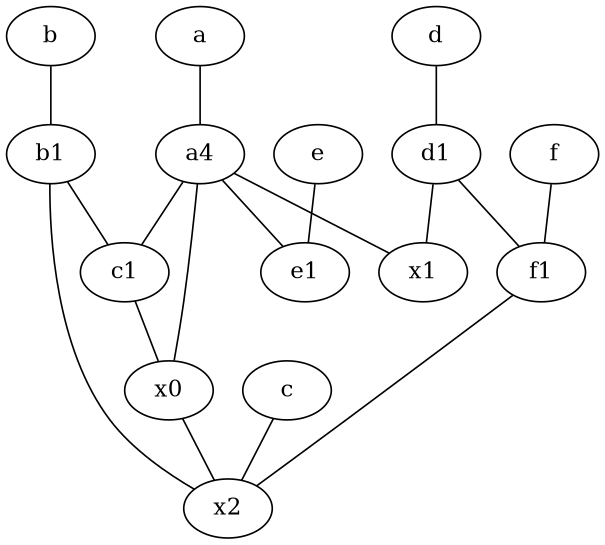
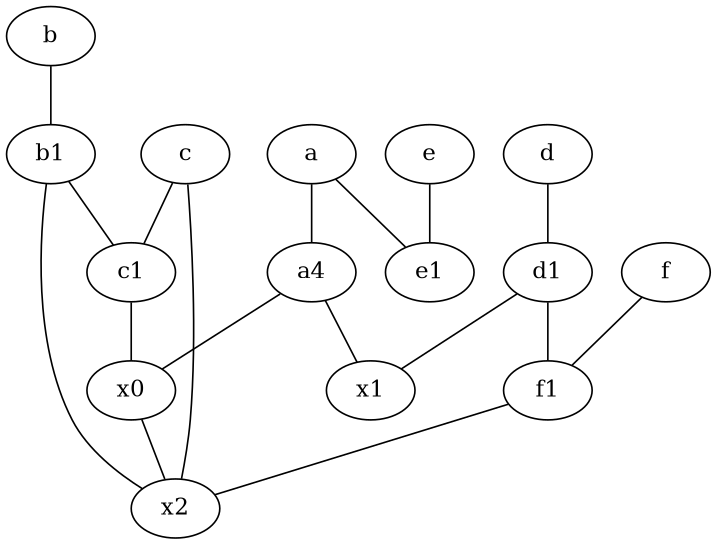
(162, 213) -> (158, 213)
(253, 213) -> (371, 213)
